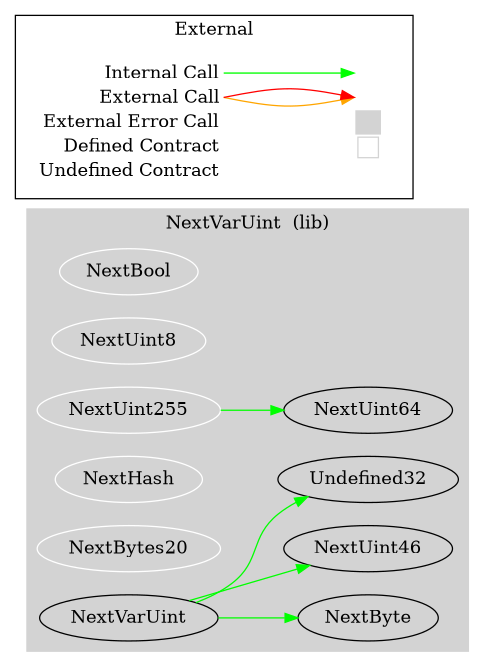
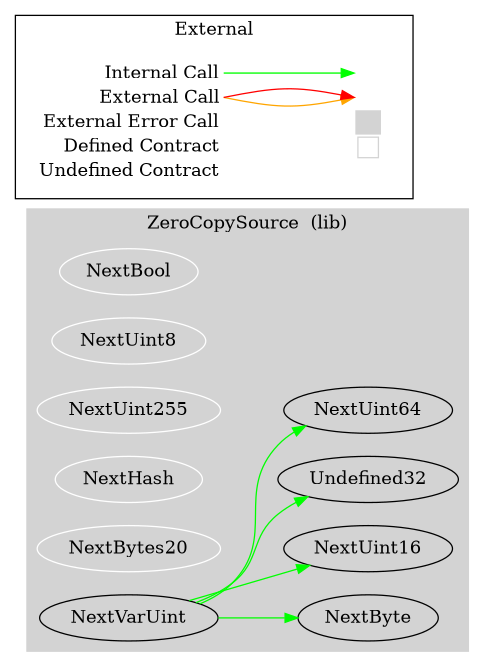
(248, 224) -> (248, 224)
(246, 410) -> (255, 523)
(368, 549) -> (368, 549)
